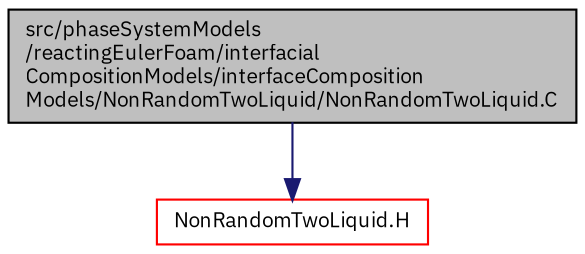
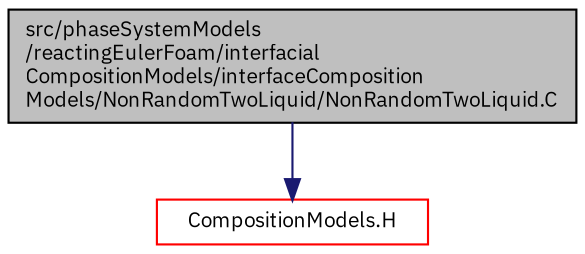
(292, 222) -> (292, 222)
